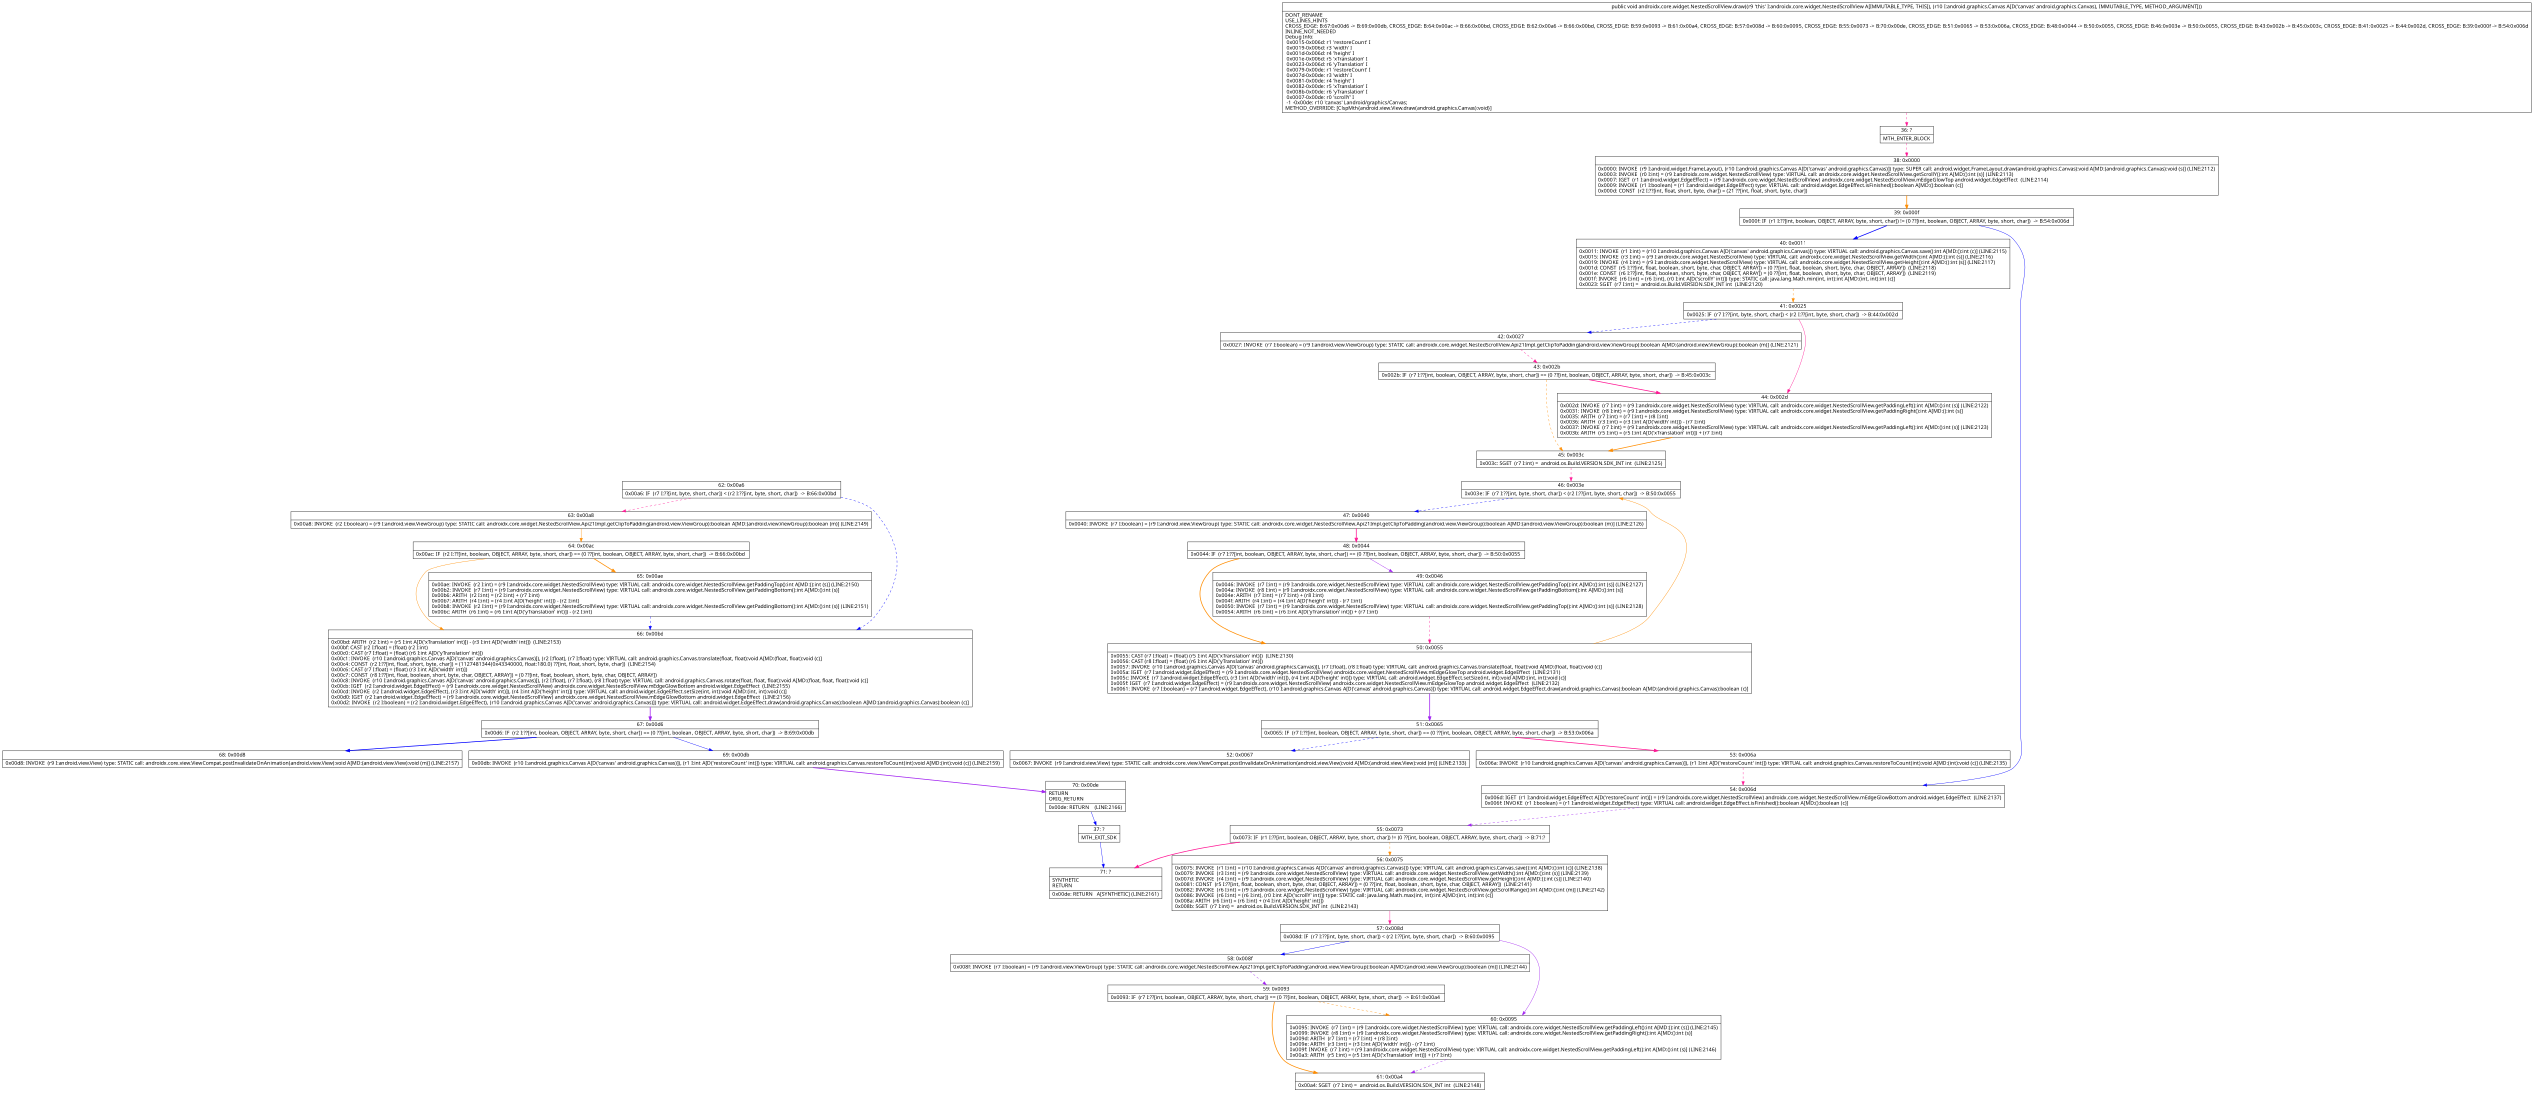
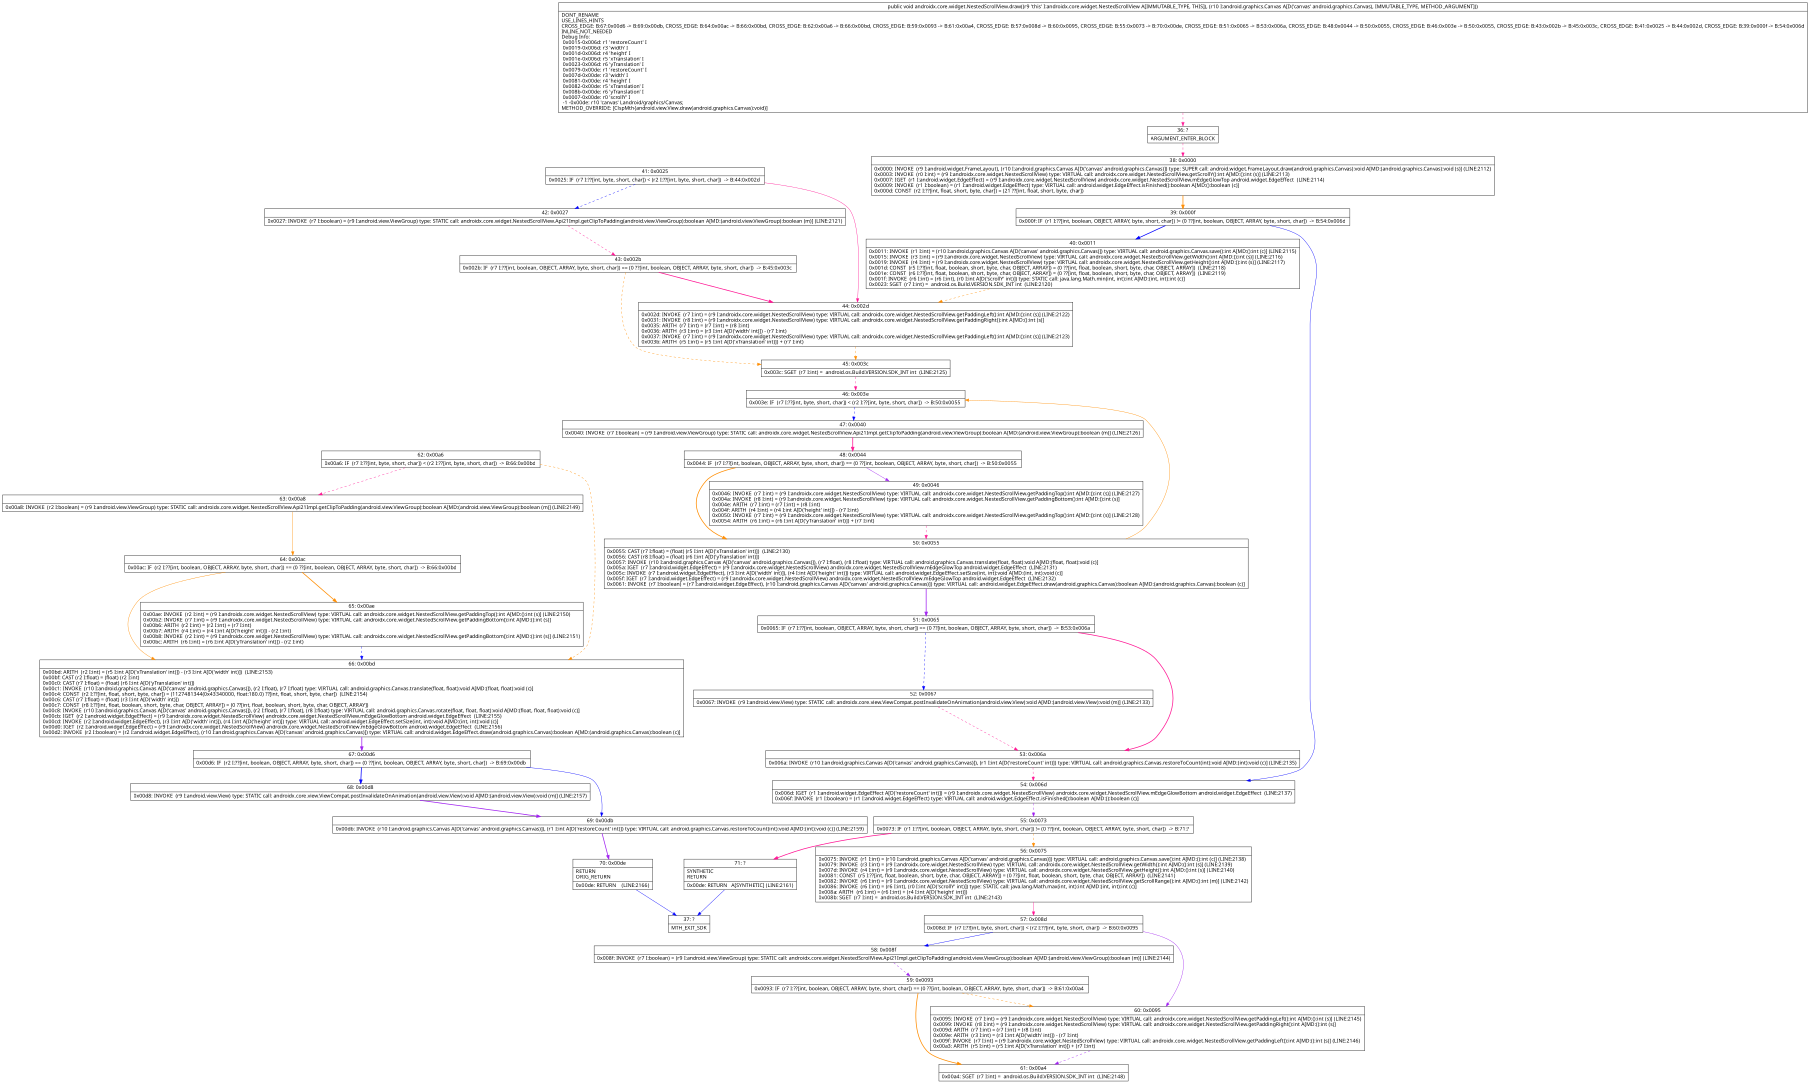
(1907, 139) -> (1183, 139)
(1793, 294) -> (966, 295)
(1642, 444) -> (856, 351)
(896, 555) -> (595, 548)
none -> (976, 728)
none -> (478, 808)
(1102, 853) -> (712, 901)
